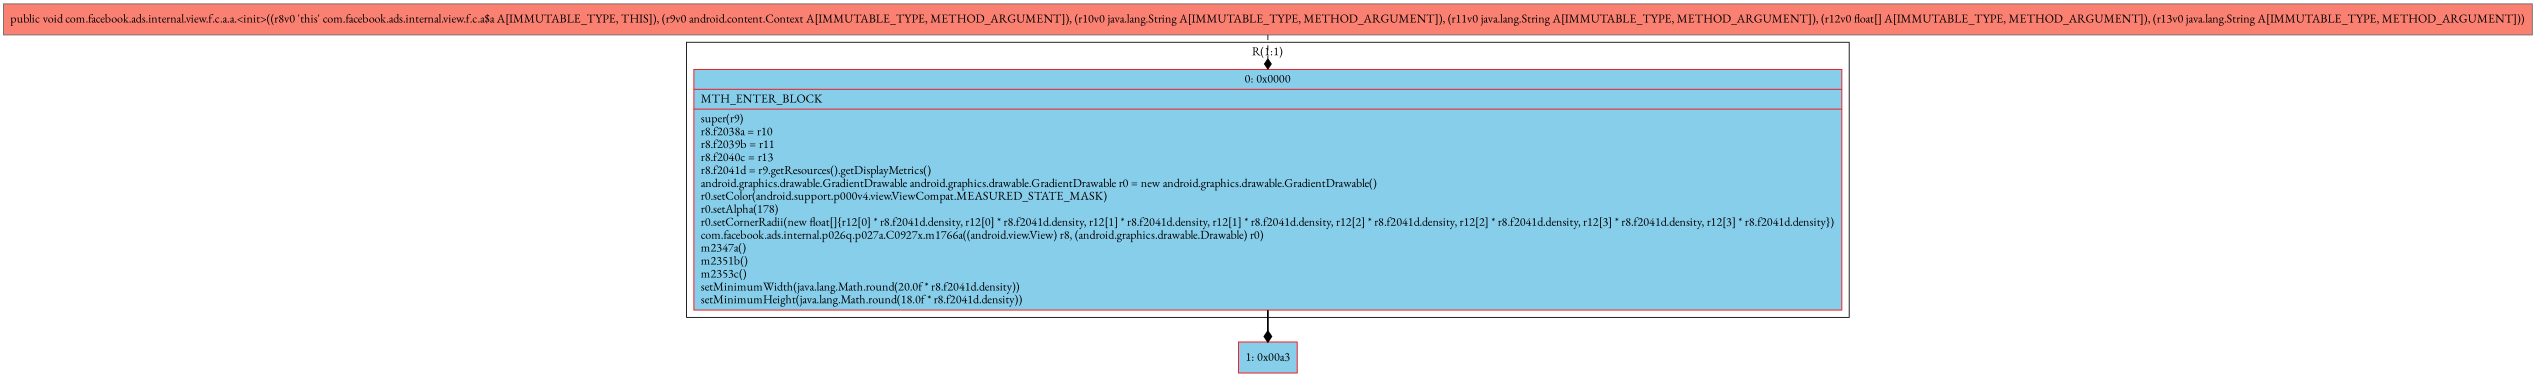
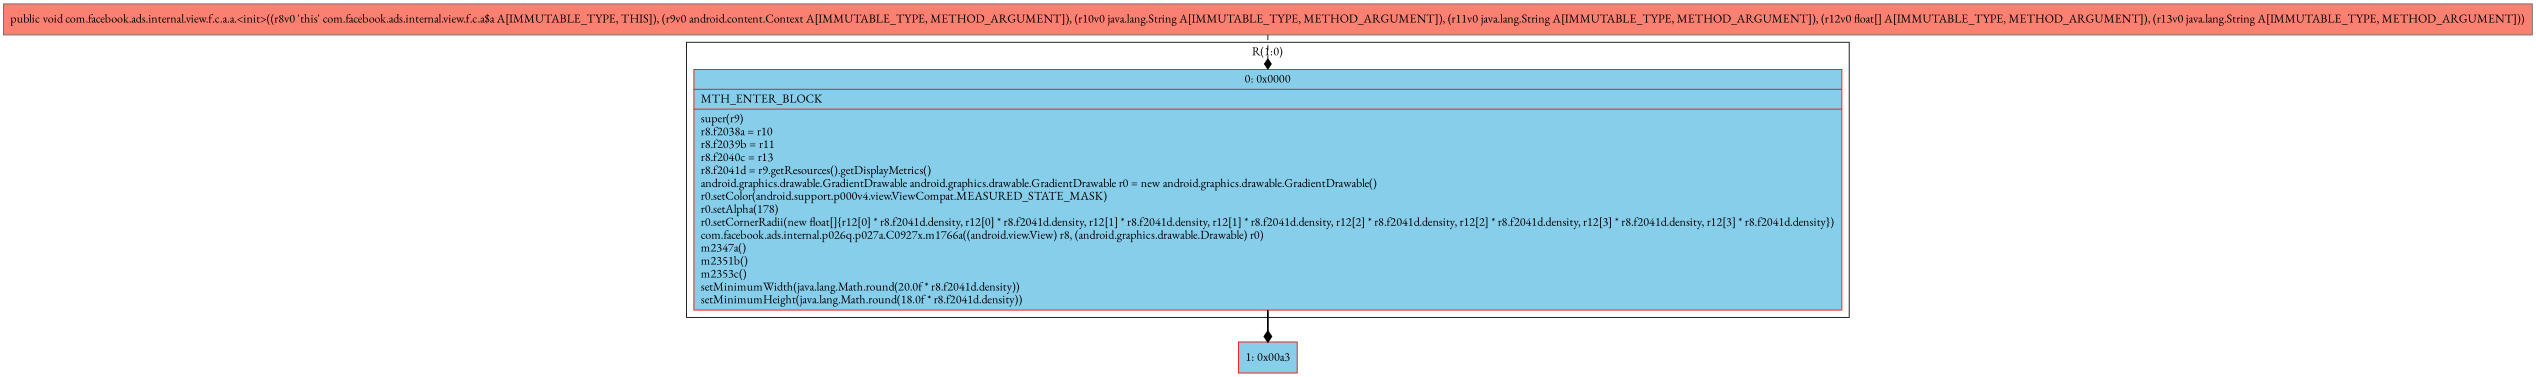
(1268, 52) -> (1268, 52)
